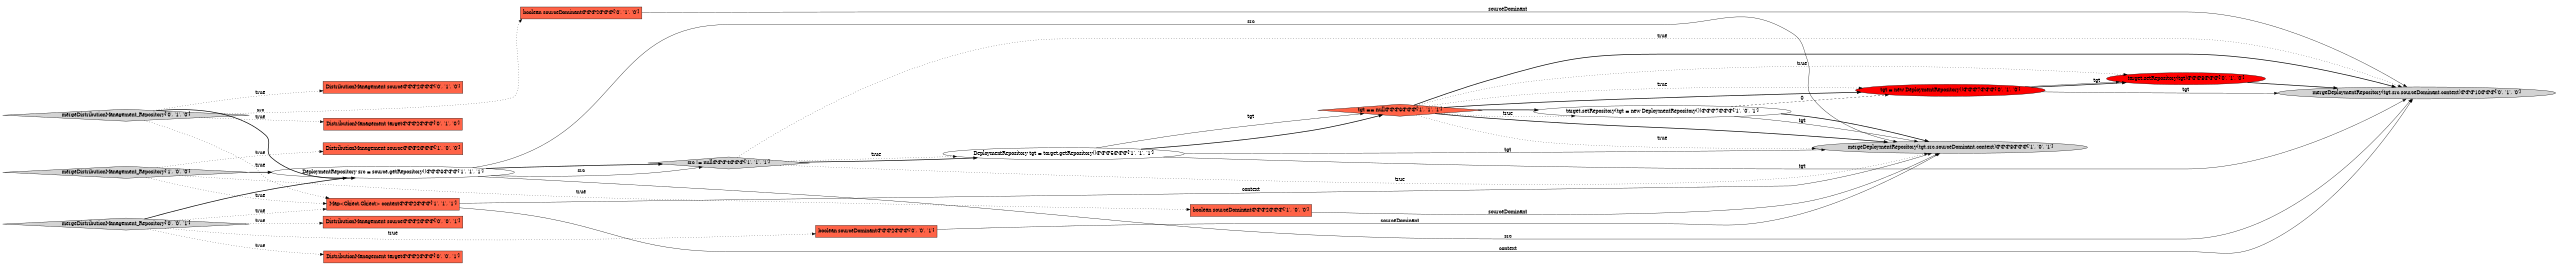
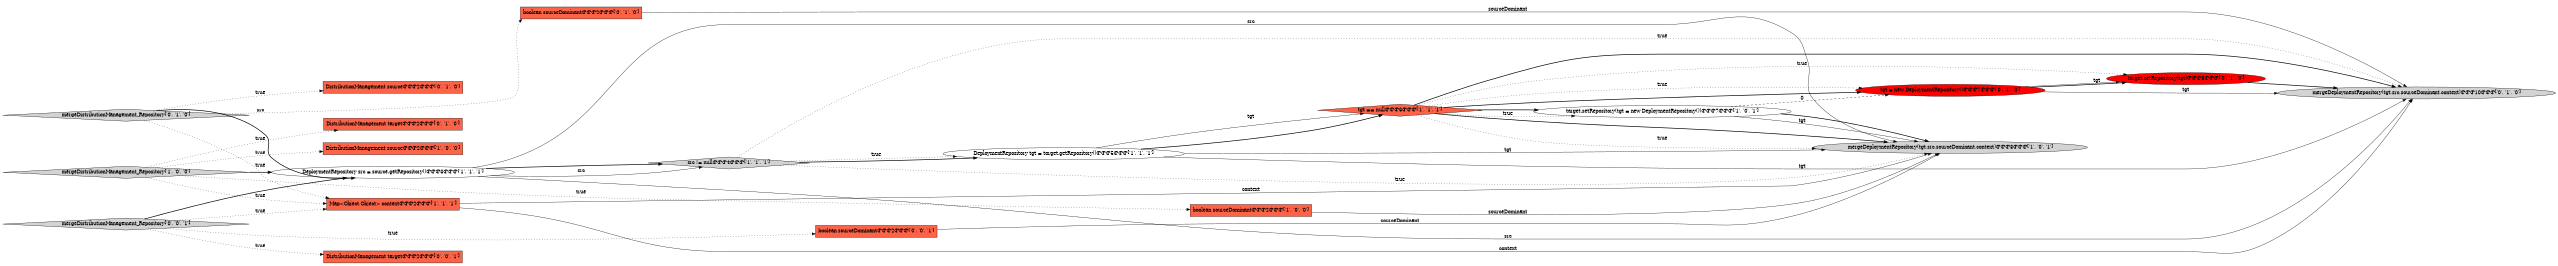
(260, 120) -> (240, 146)
(393, 222) -> none
